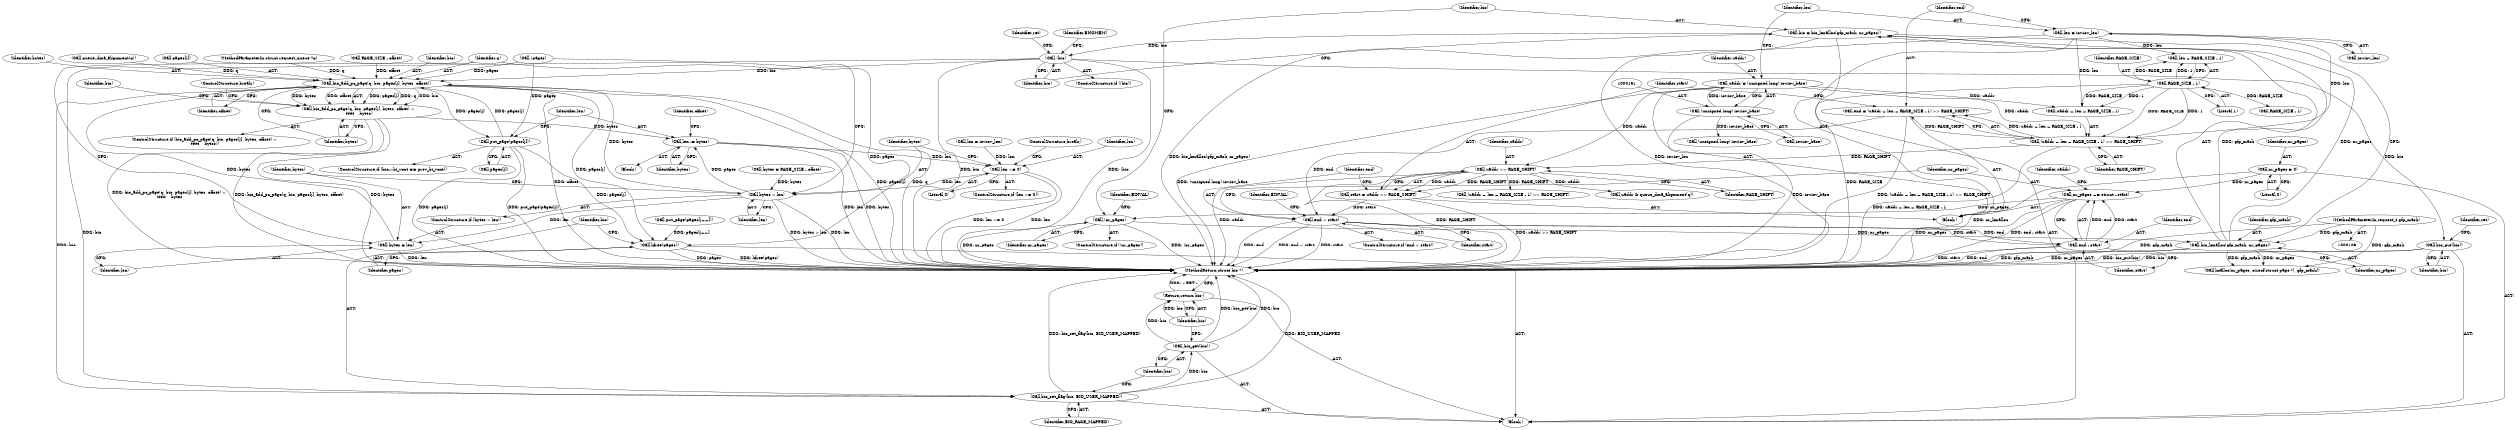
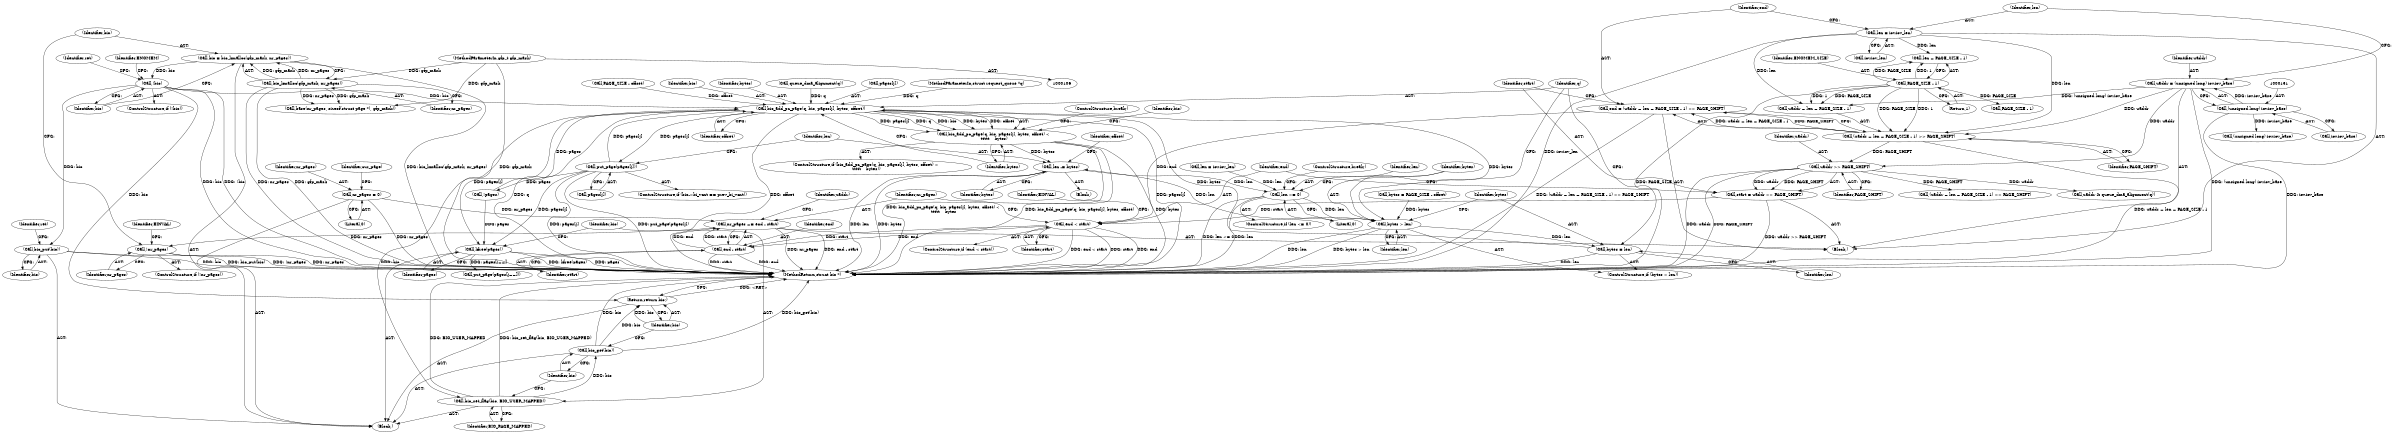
(2118, 58) -> (1801, 58)
(1982, 96) -> (2097, 96)
(530, 101) -> (560, 175)
(2228, 111) -> (1959, 109)
(614, 114) -> (1286, 121)
none -> (362, 167)
(724, 170) -> (1205, 195)
(1420, 174) -> none
(2096, 195) -> (747, 225)
(76, 203) -> (212, 295)
(1991, 220) -> (412, 237)
(2270, 220) -> none
(2376, 220) -> (492, 58)
(673, 232) -> (470, 261)
(1660, 232) -> none
(432, 233) -> (1627, 261)
(2262, 271) -> (340, 109)
